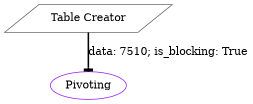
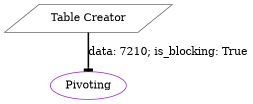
(168, 52) -> (168, 52)
